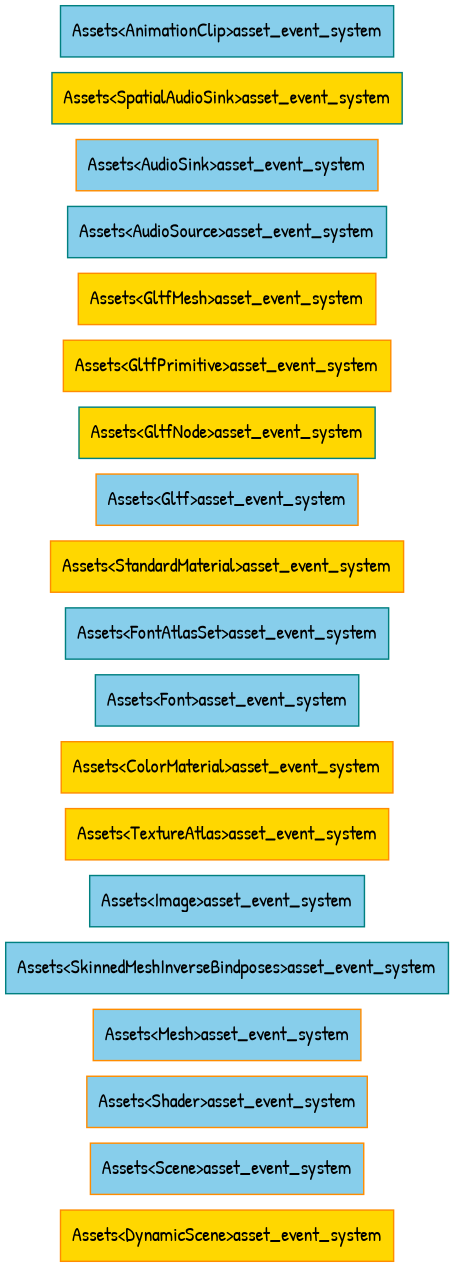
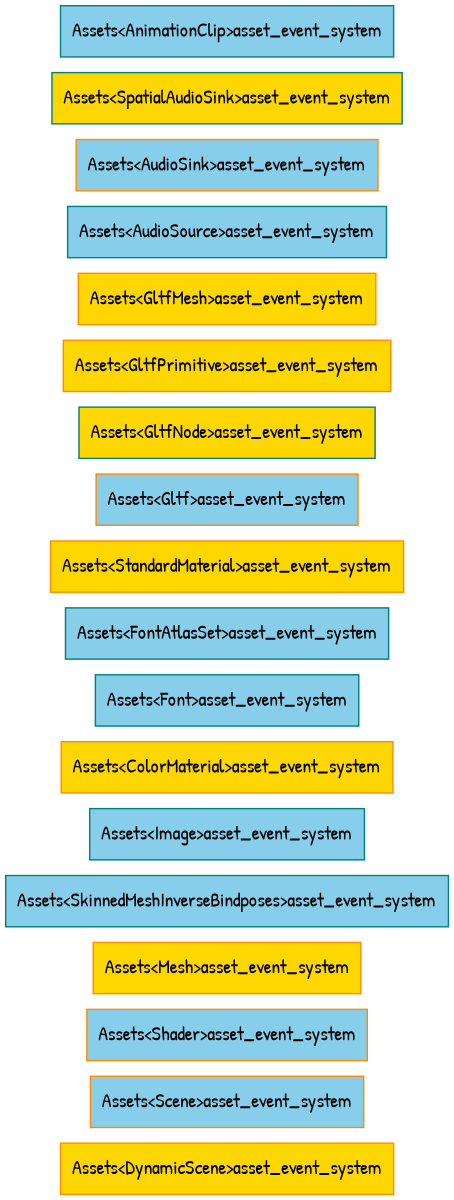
(227, 834) -> none
(227, 1035) -> (227, 968)
